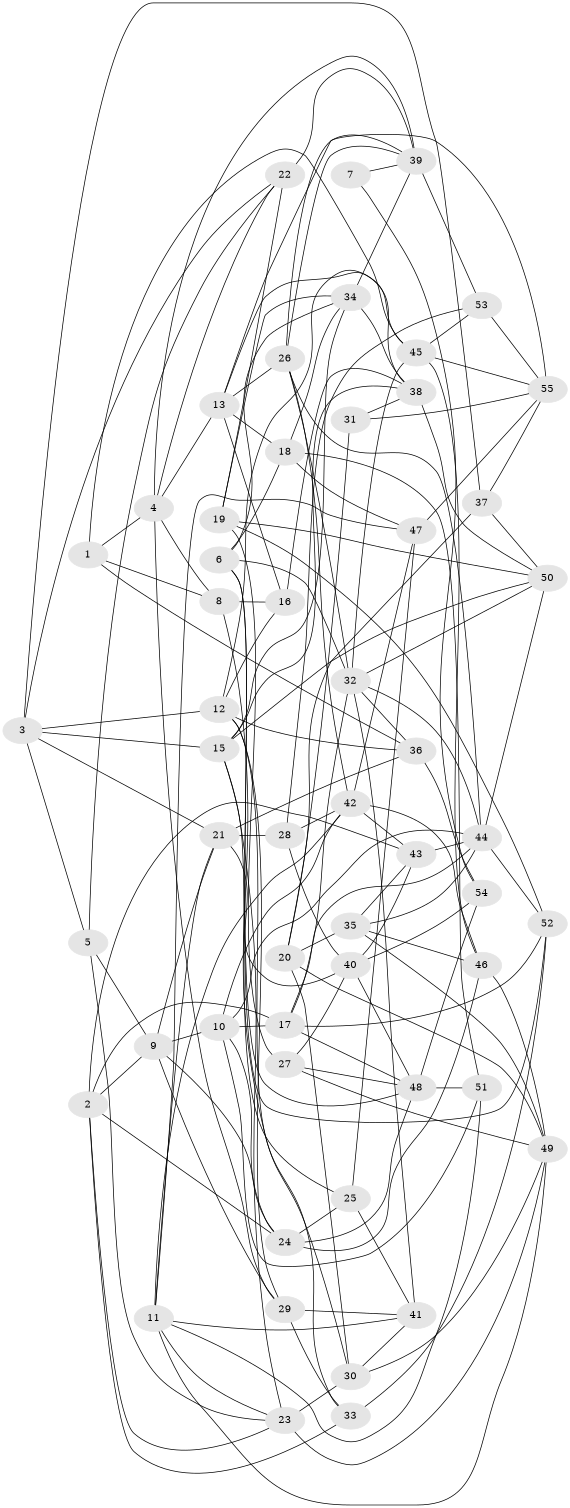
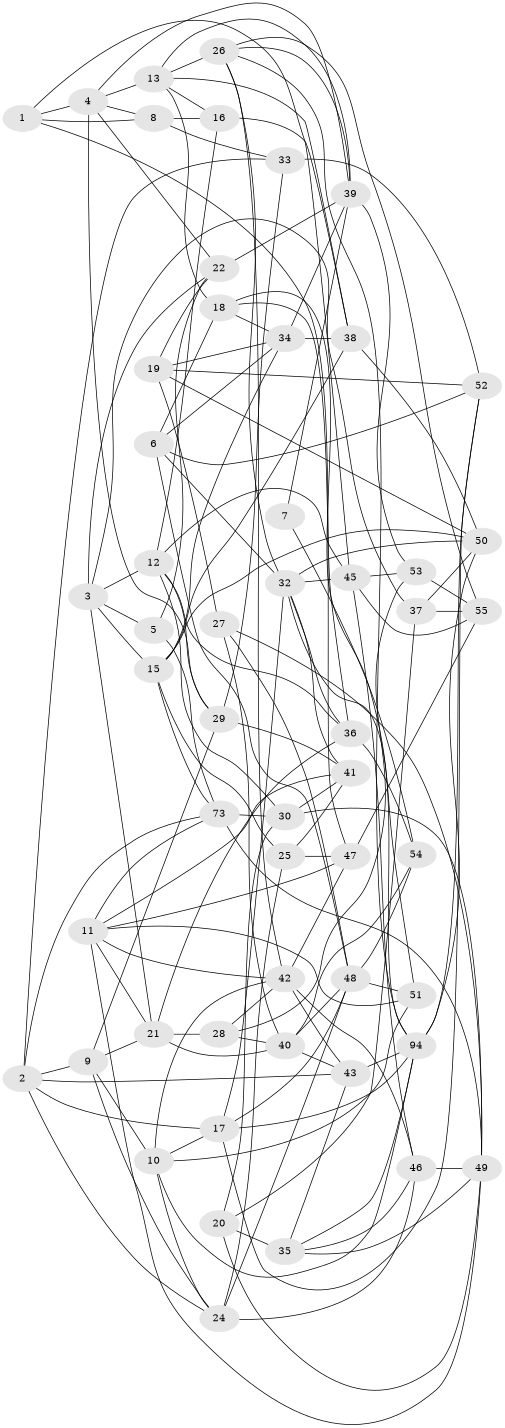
(351, 420) -> none
(482, 838) -> (416, 1046)
(121, 995) -> none
(285, 1420) -> (219, 814)
